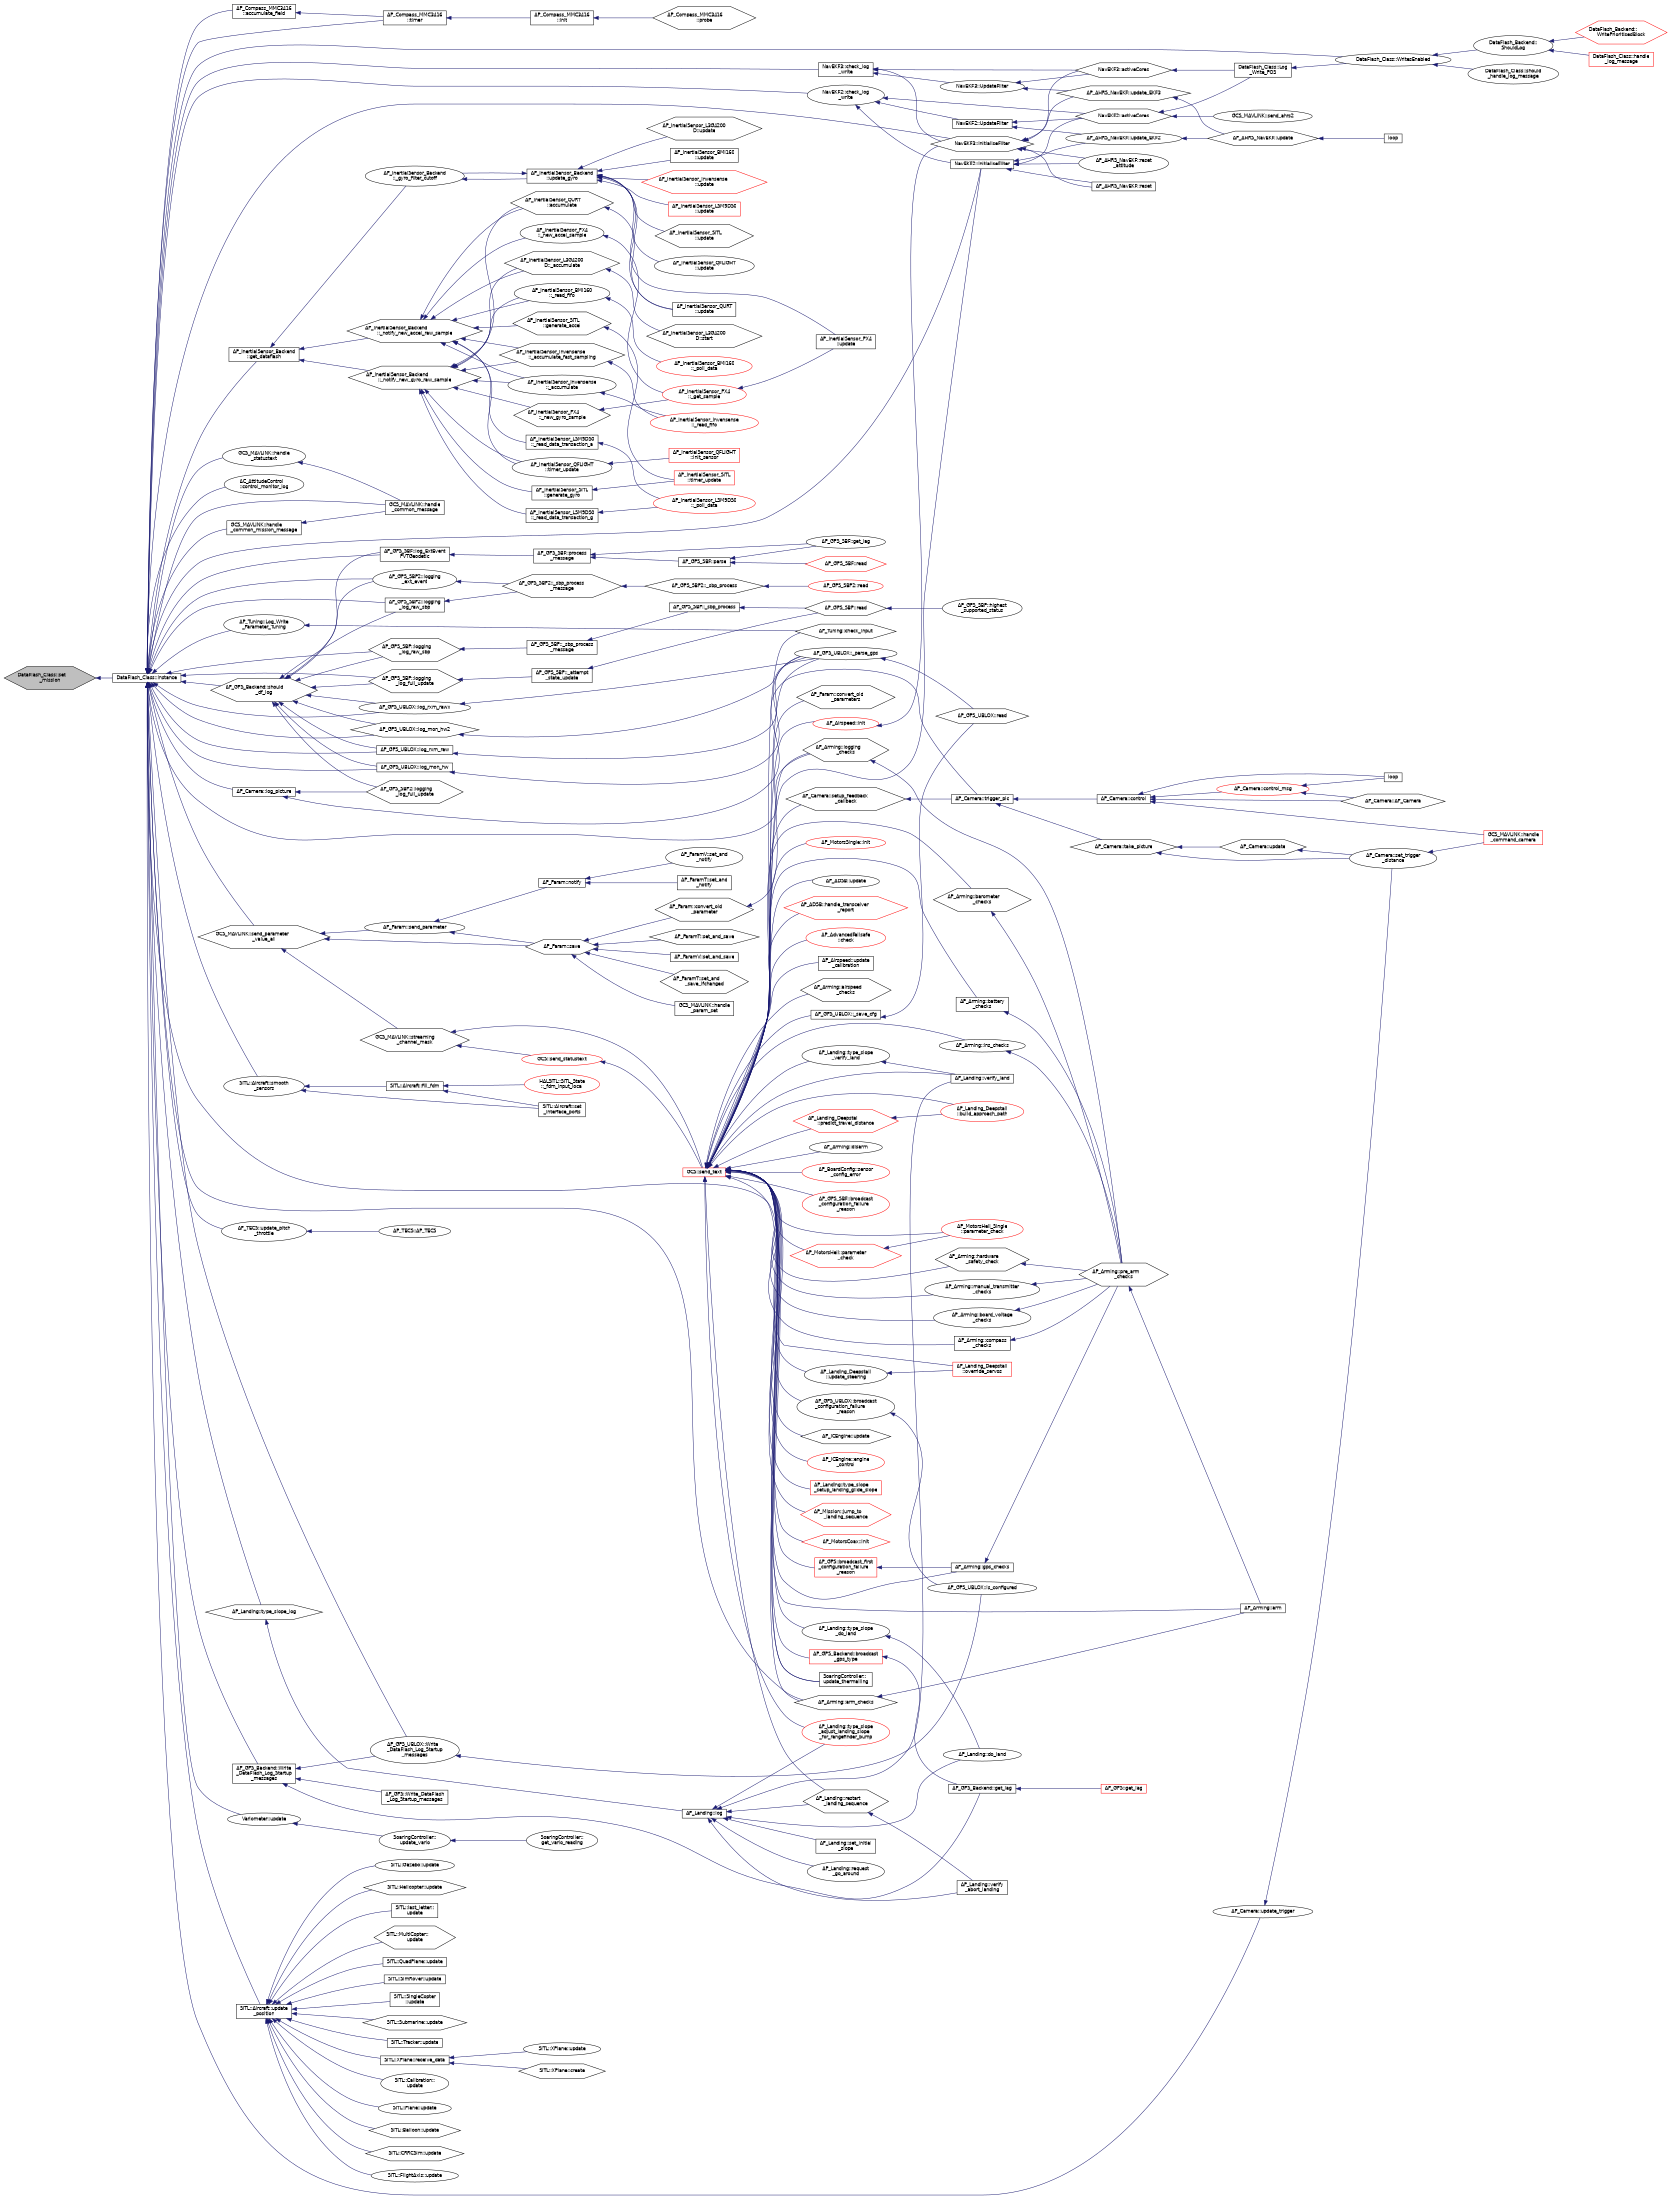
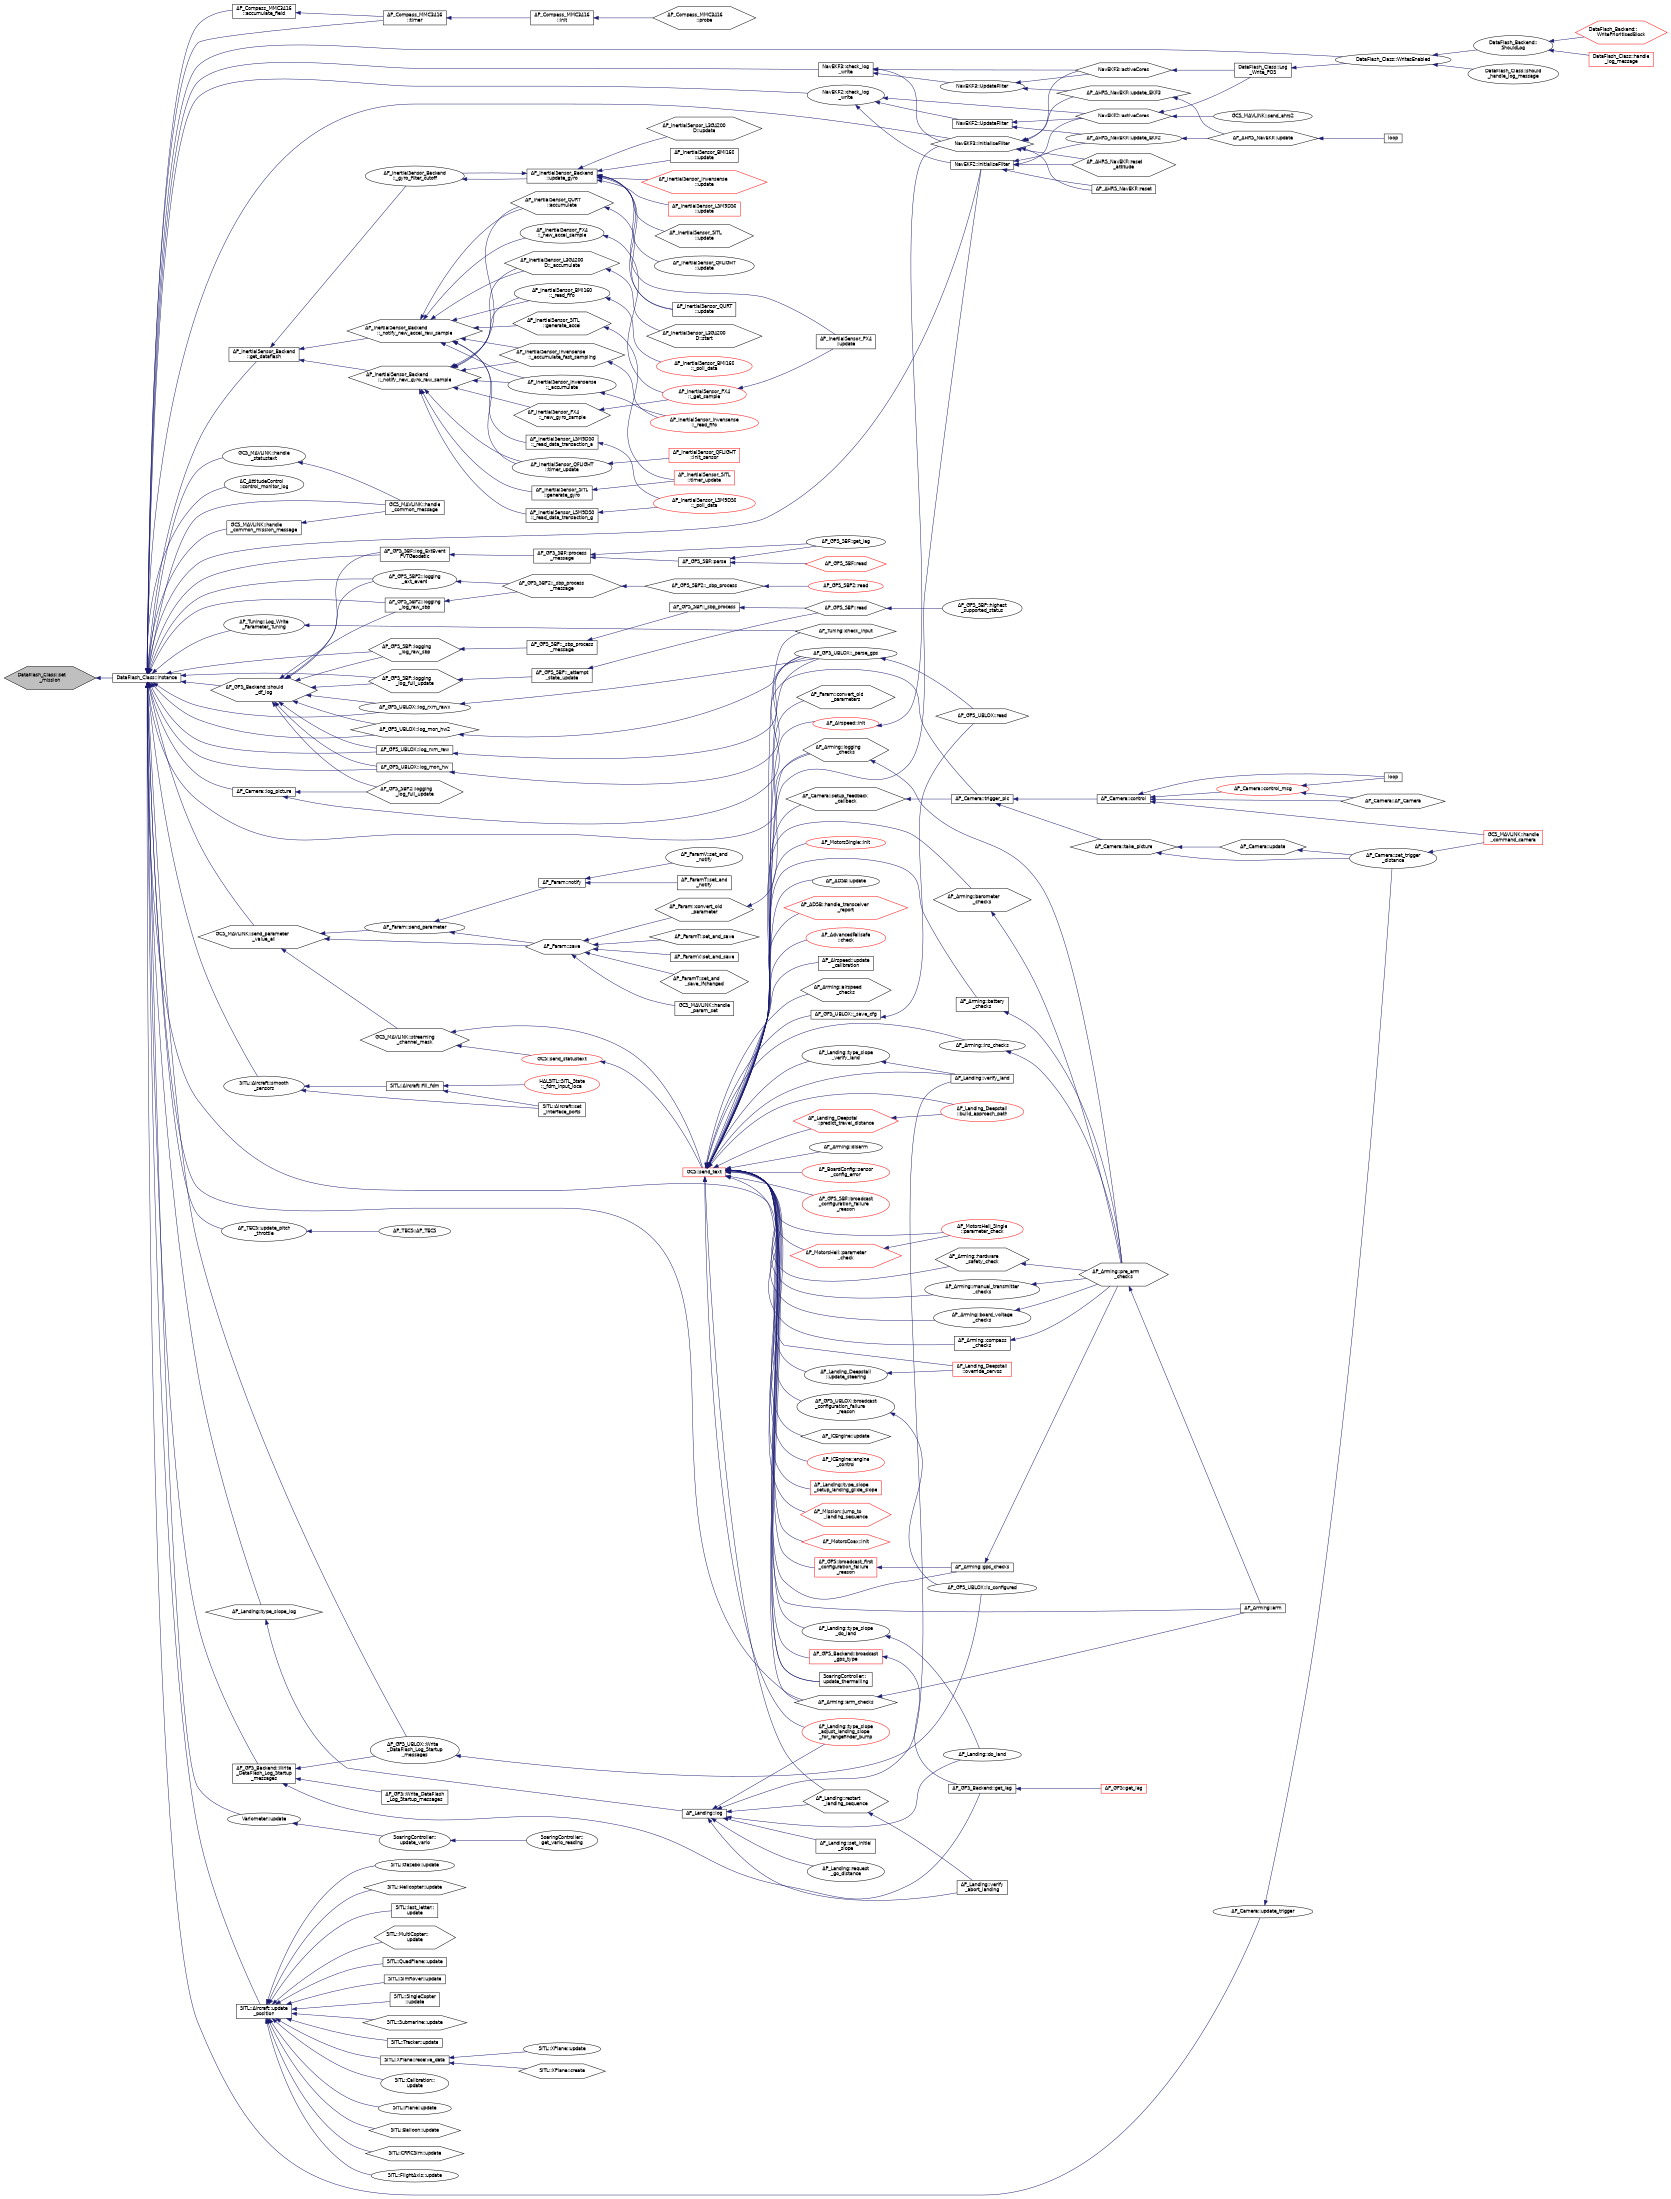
(1124, 163) -> (1124, 165)
(846, 1872) -> (846, 1872)
